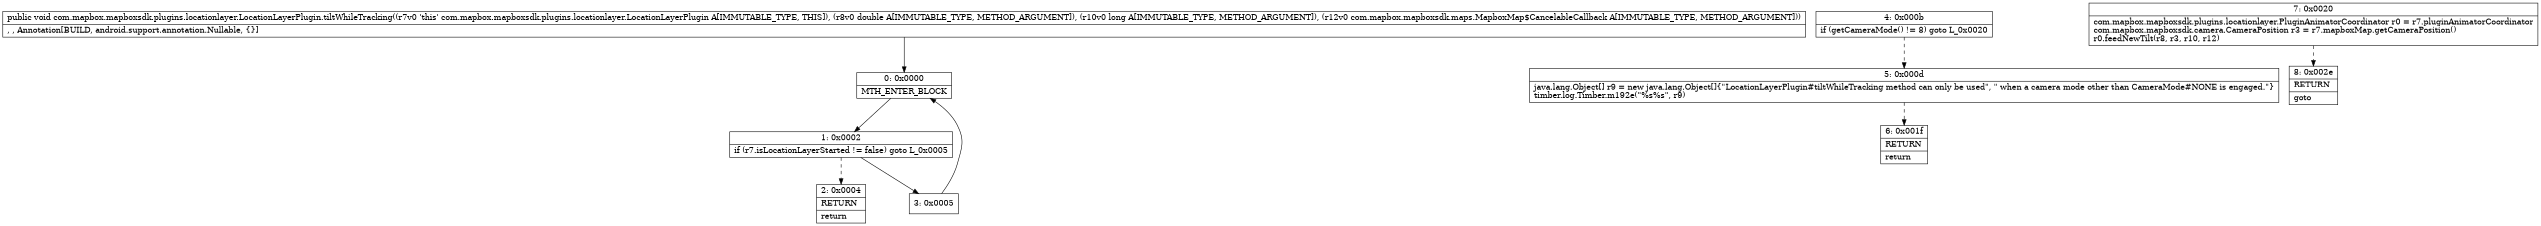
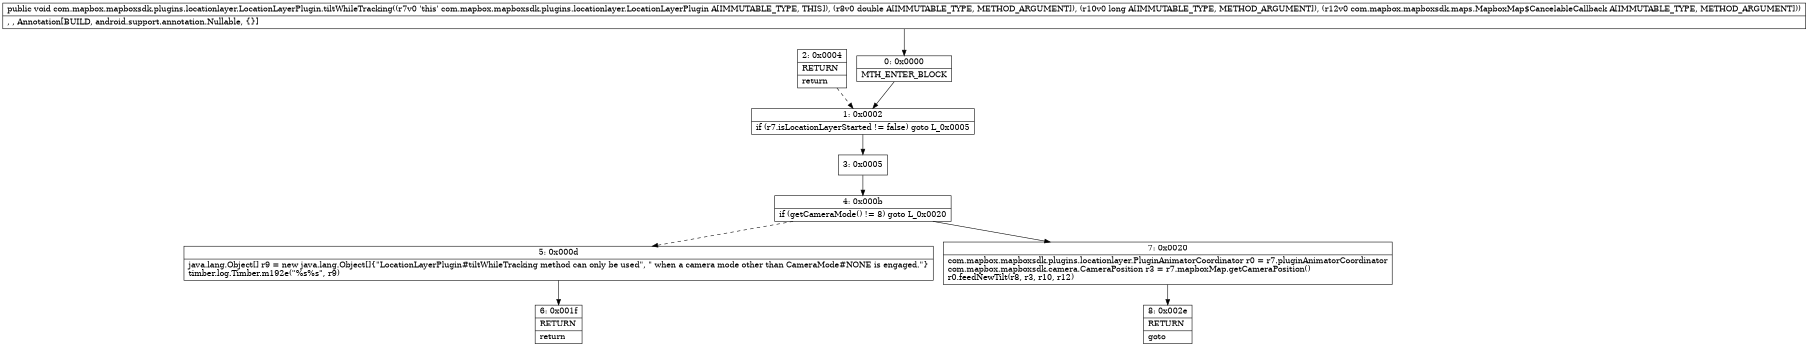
(2313, 53) -> (1168, 292)
(1904, 111) -> (559, 290)
(962, 145) -> (863, 183)
(841, 168) -> (843, 96)
none -> (989, 231)
